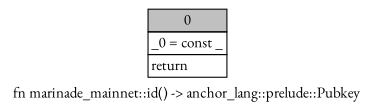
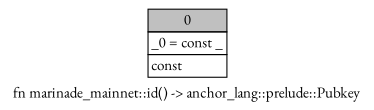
(170, 65) -> (167, 65)
